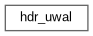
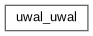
(47, 18) -> (47, 18)
